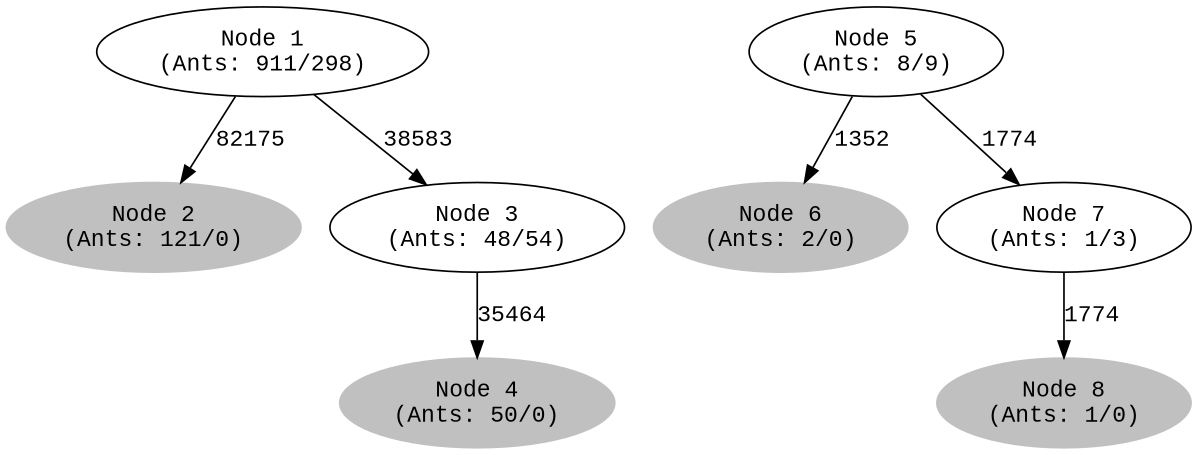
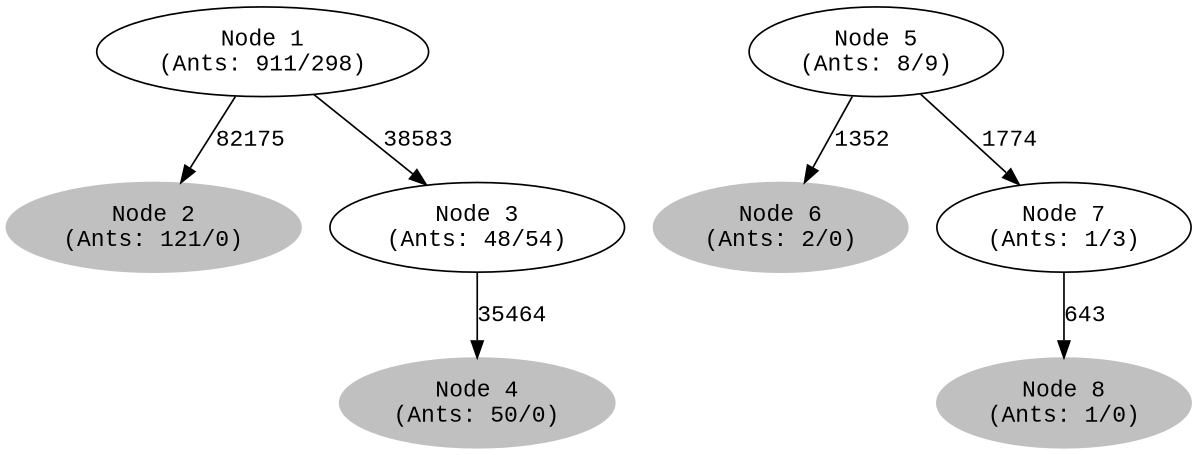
(1092, 315) -> (1085, 315)
